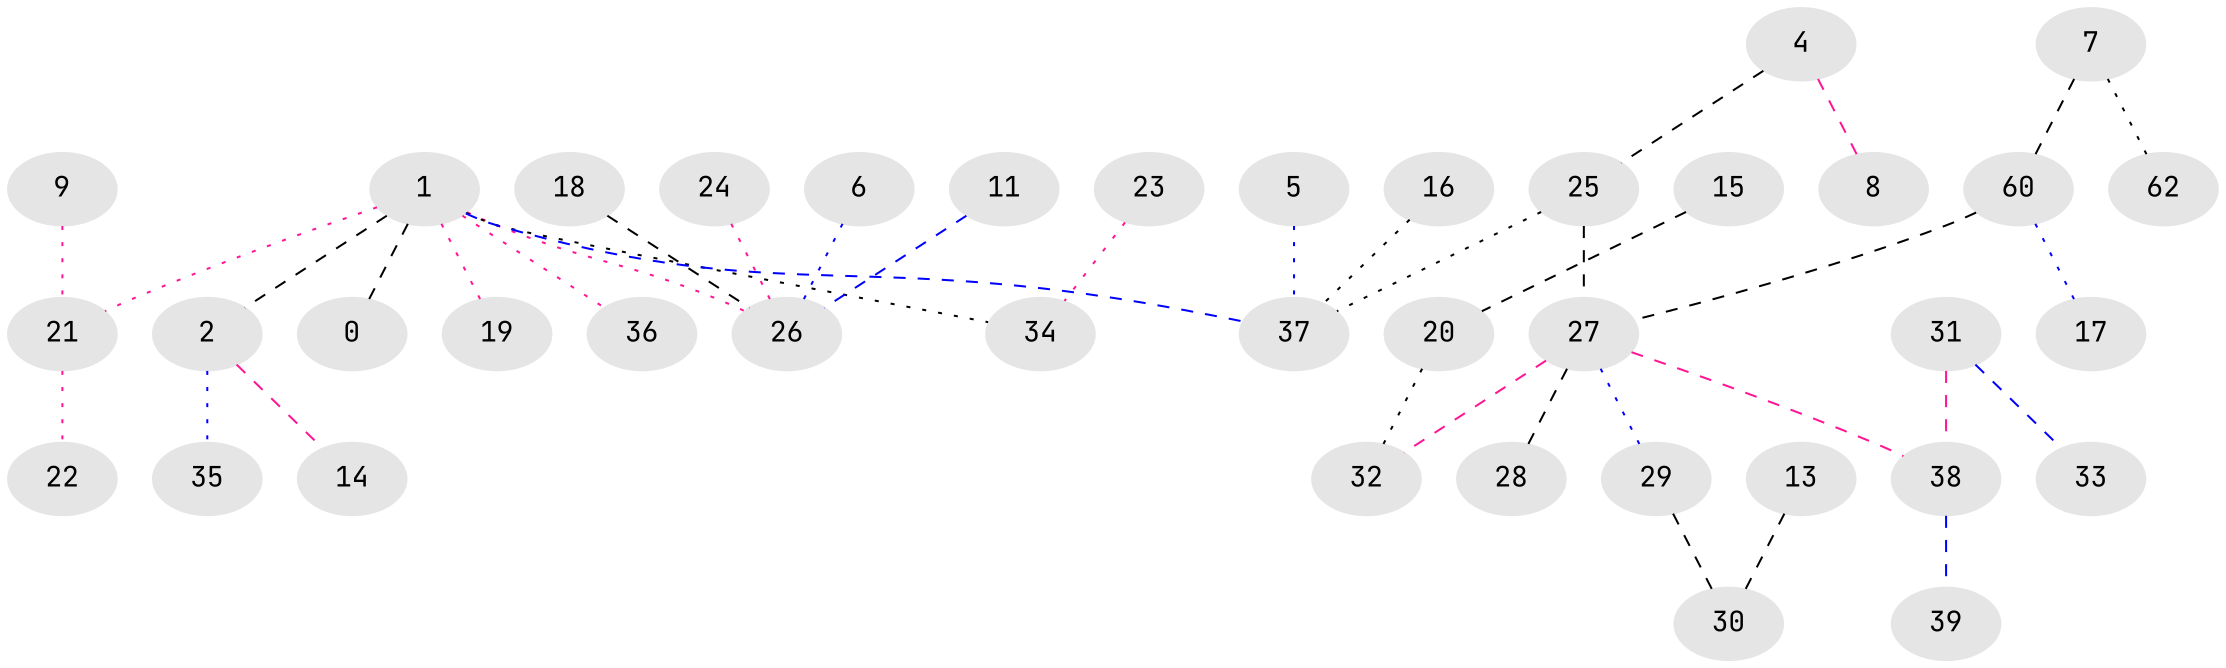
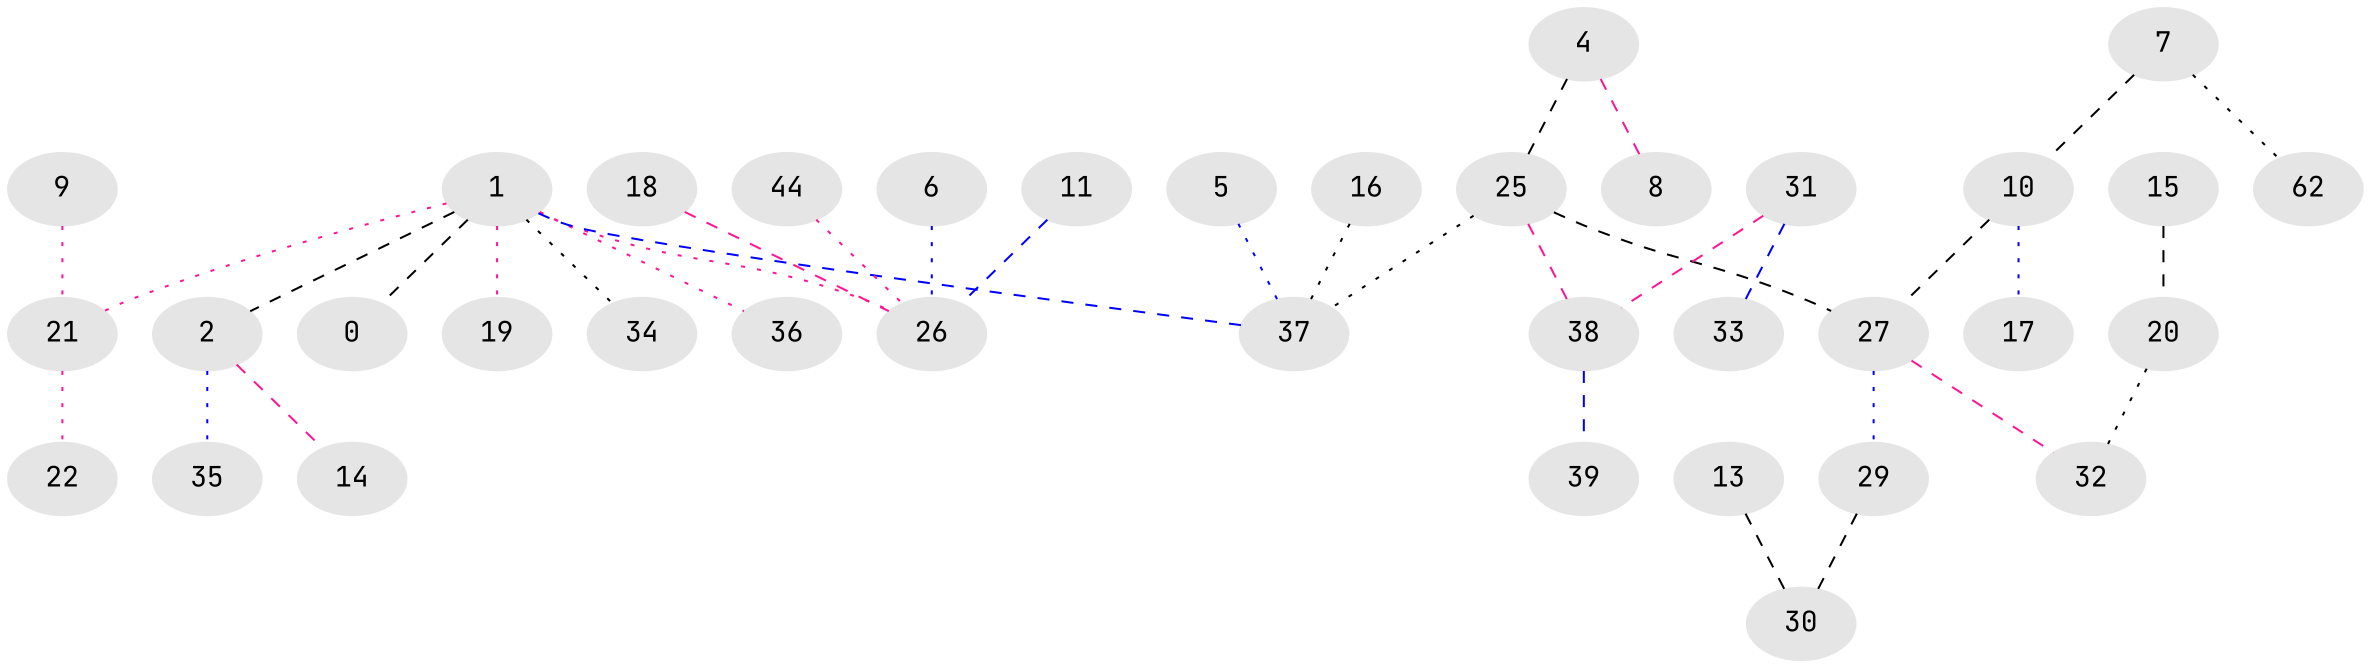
(714, 189) -> (787, 189)
(1149, 189) -> none
(2019, 189) -> (2019, 189)
(650, 243) -> (751, 244)
(1769, 401) -> (1548, 262)
(1511, 479) -> none
